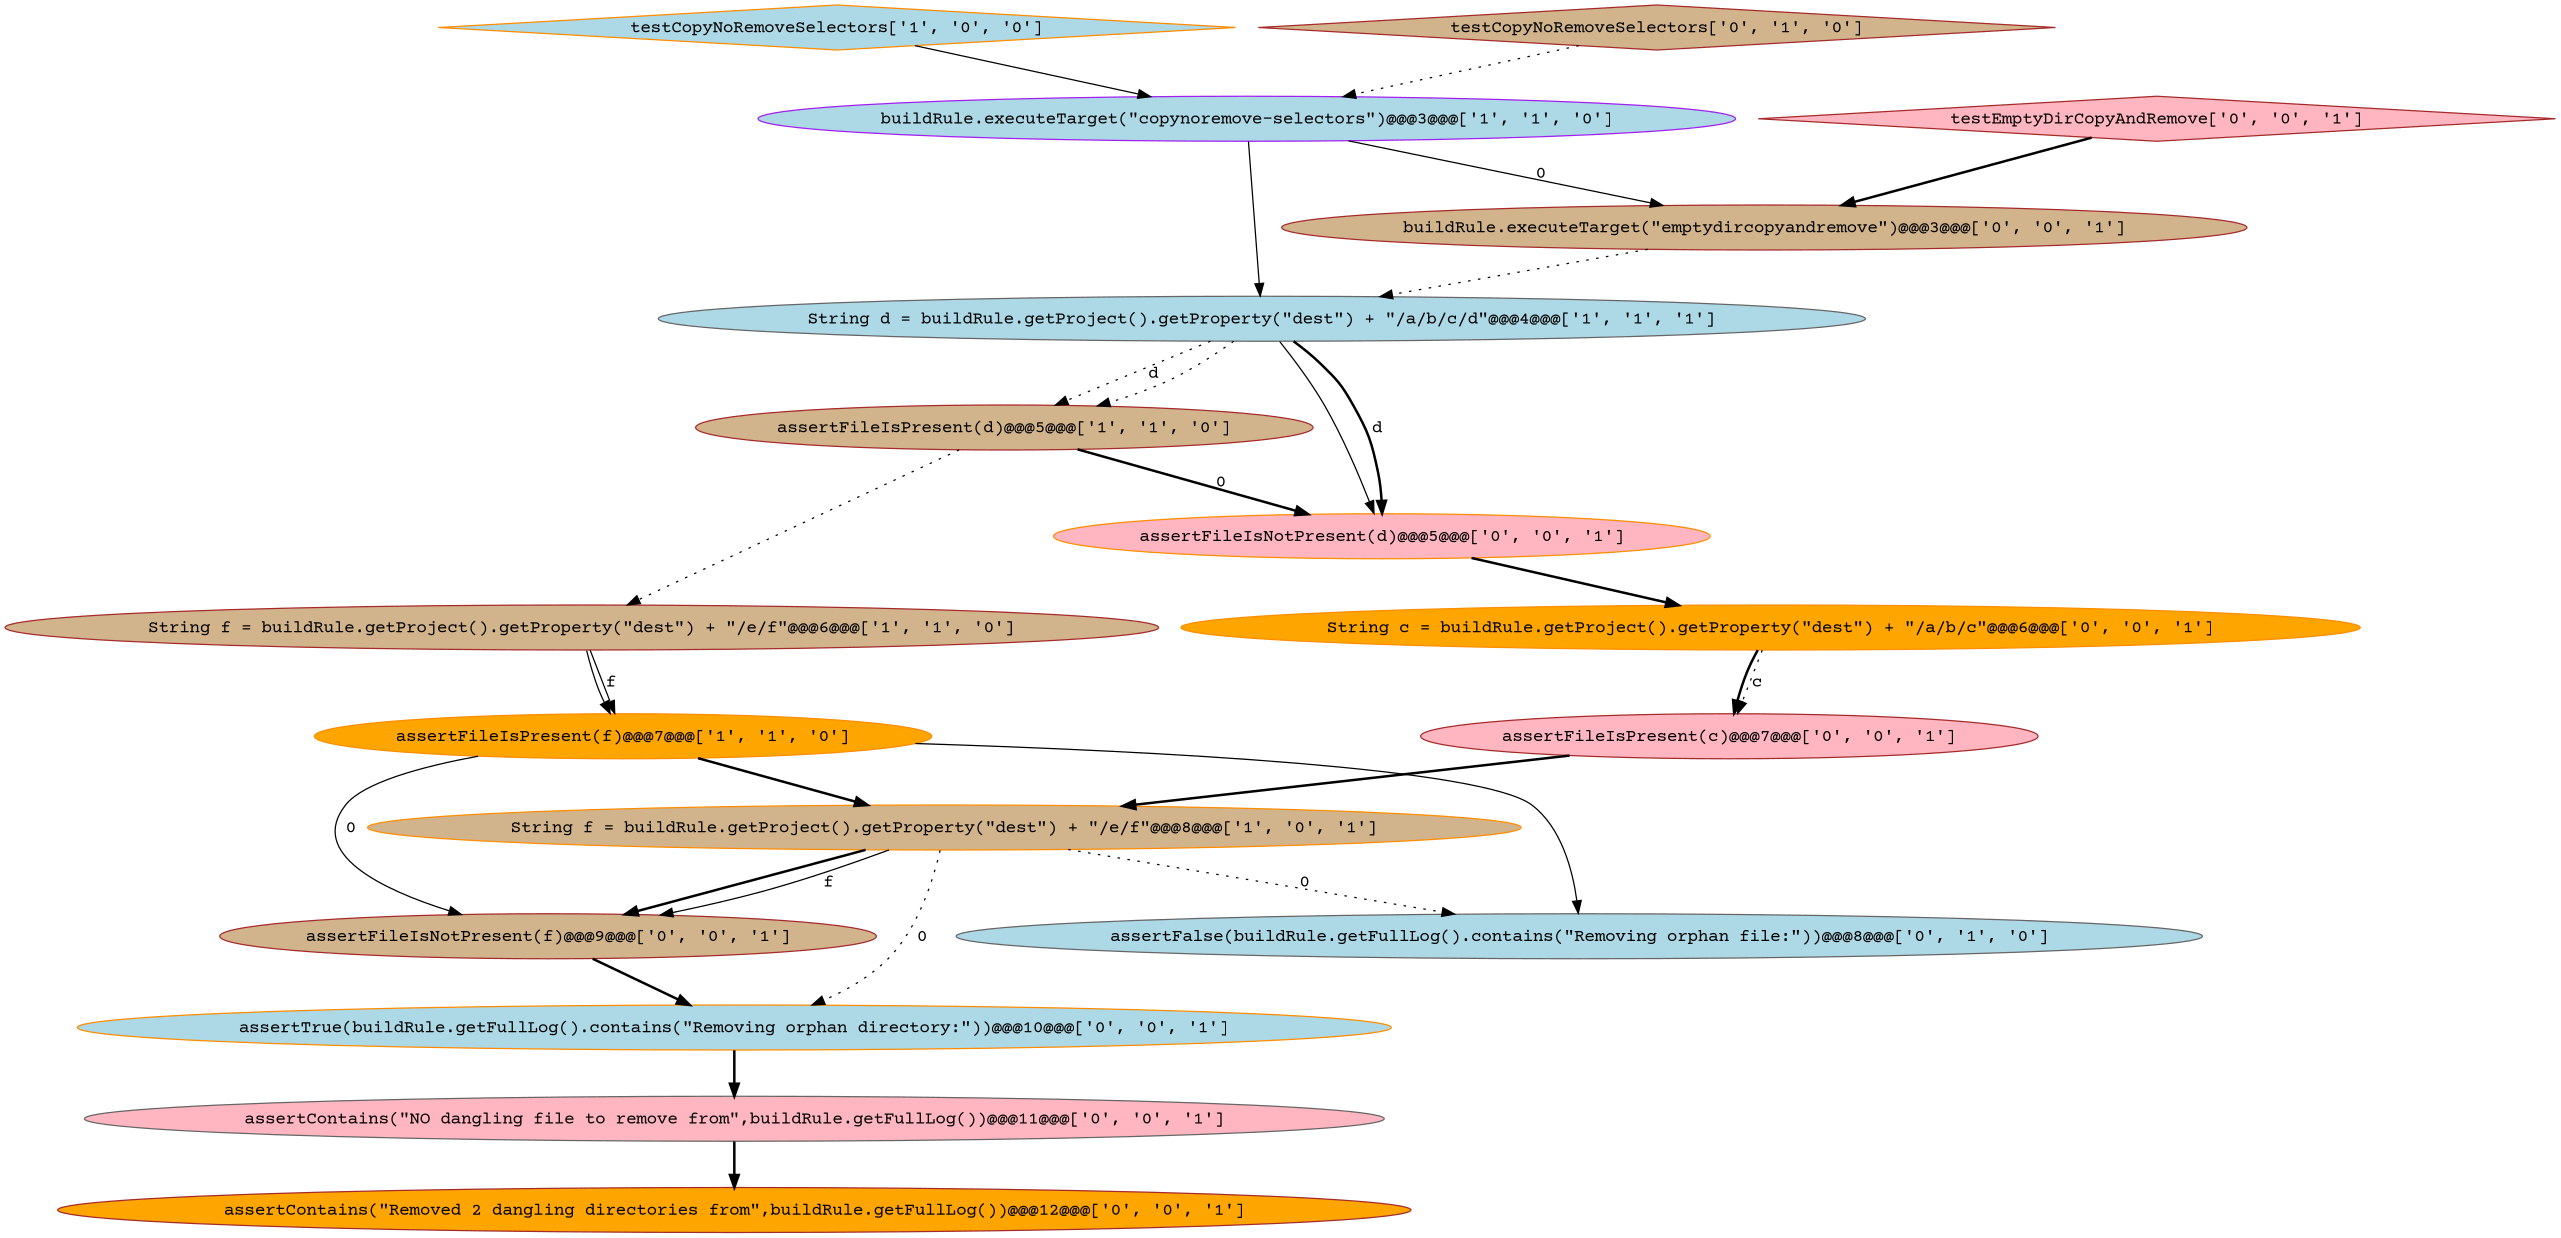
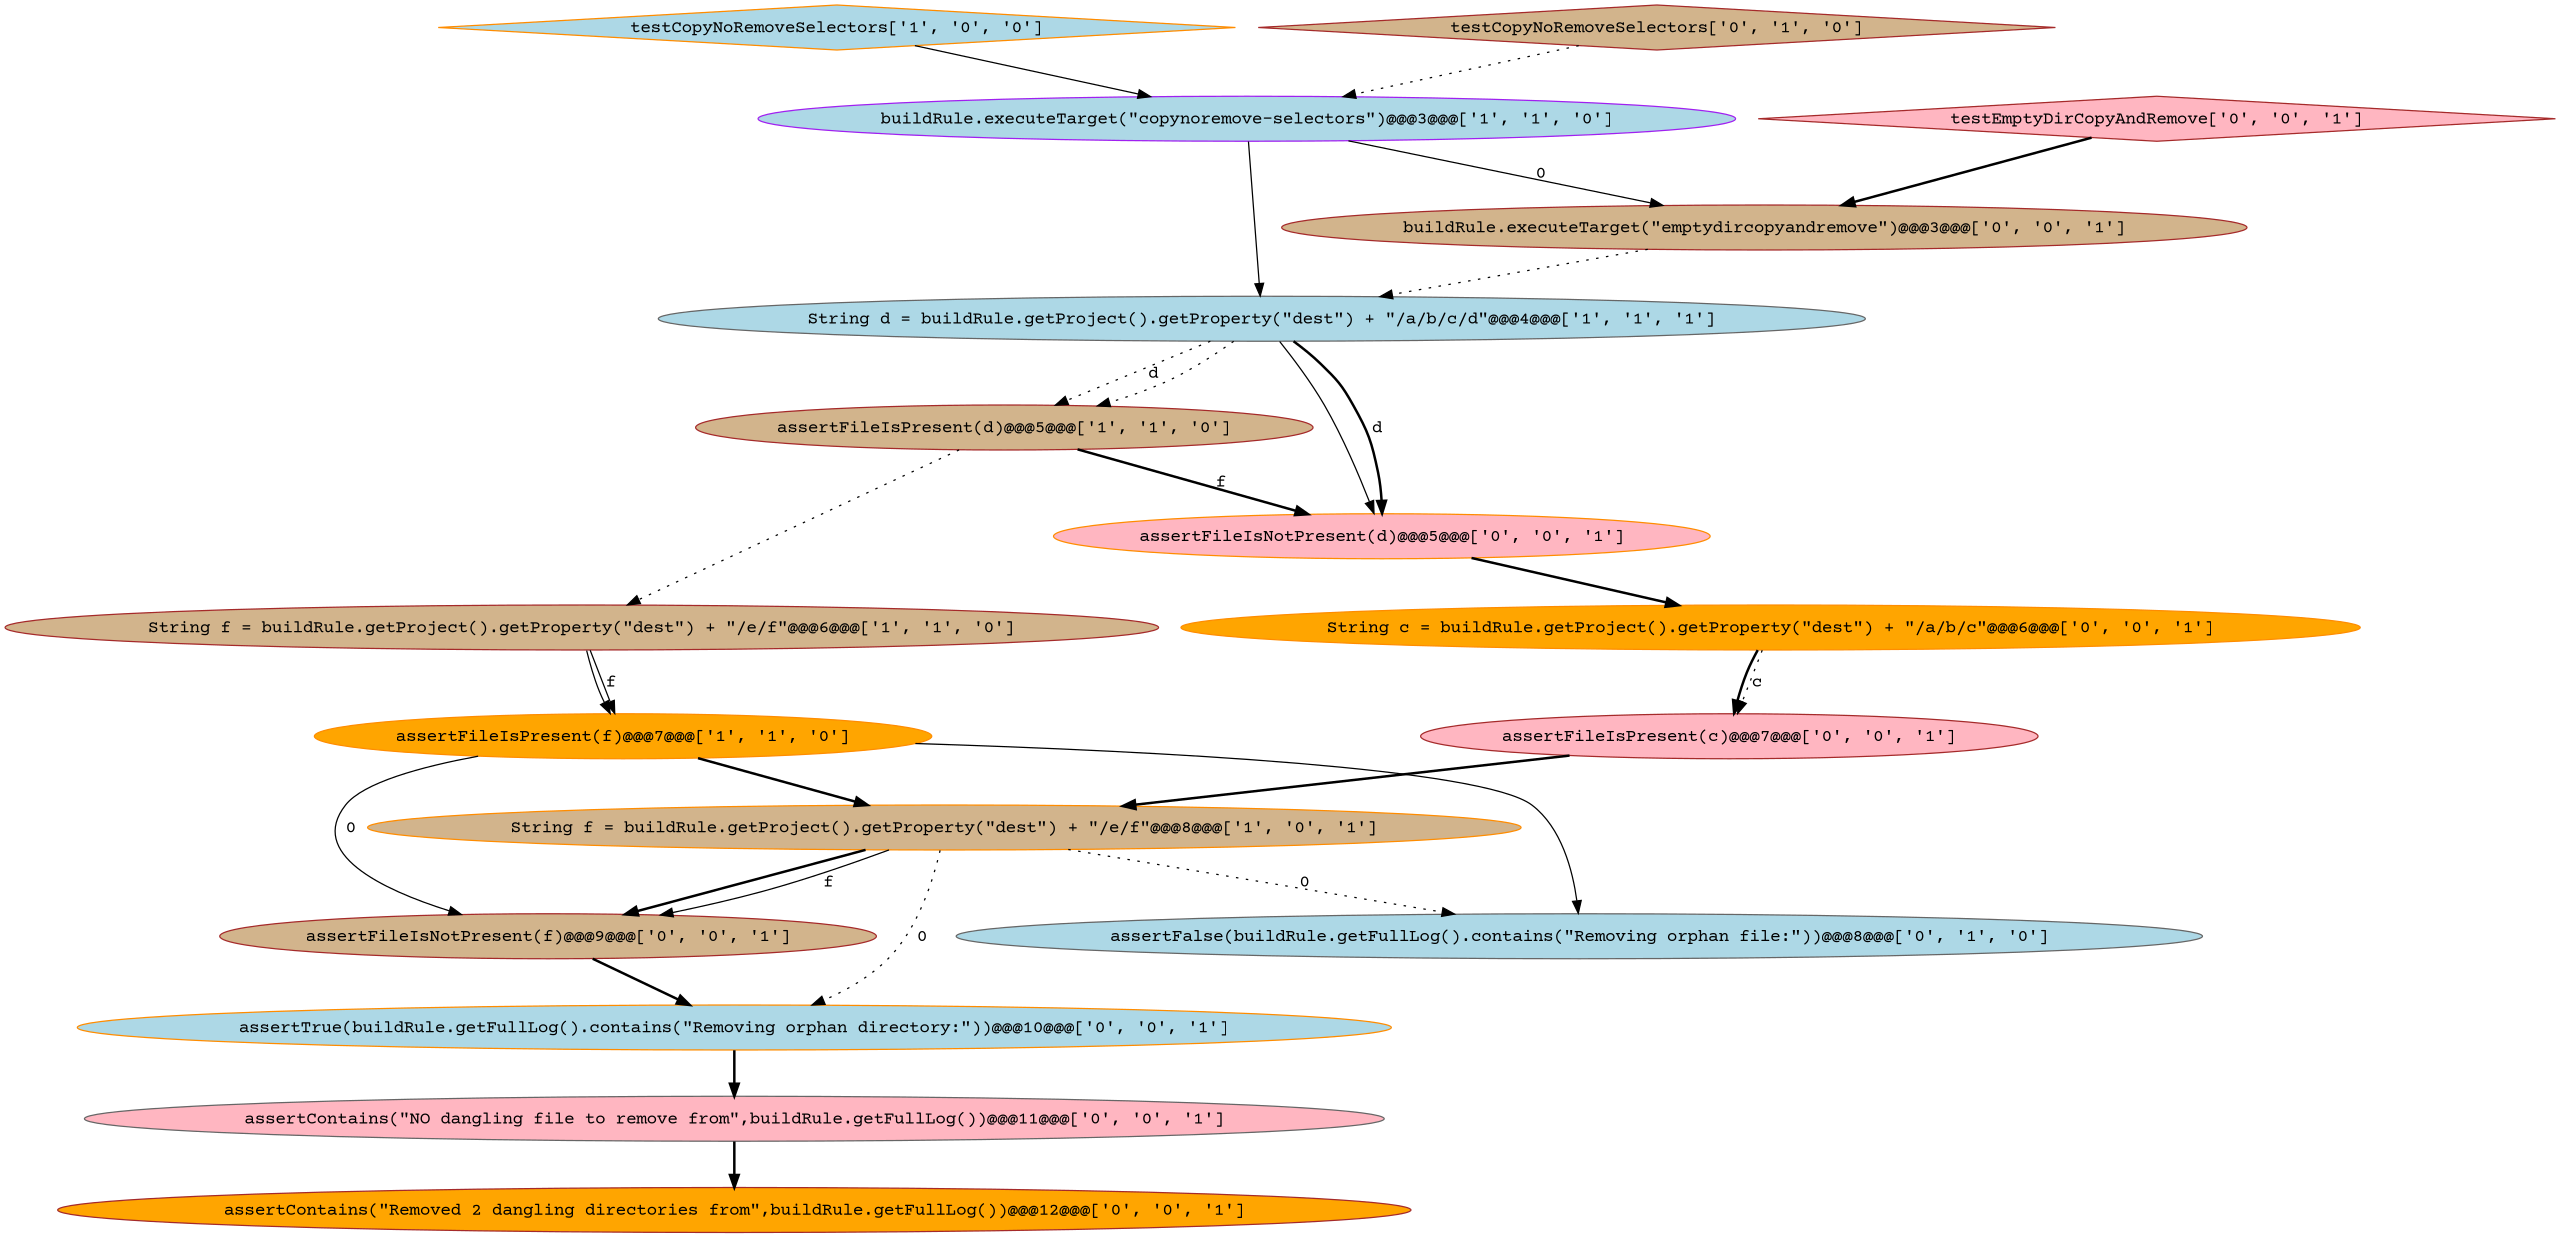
(1221, 482) -> (1221, 482)
